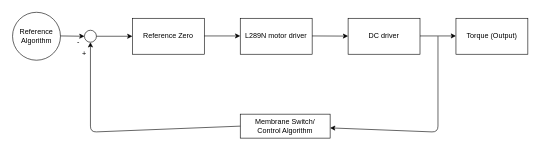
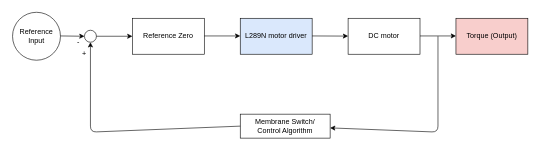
(36, 36) -> (36, 36)
(276, 36) -> (276, 36)
(384, 36) -> (384, 36)
(492, 36) -> (492, 36)
